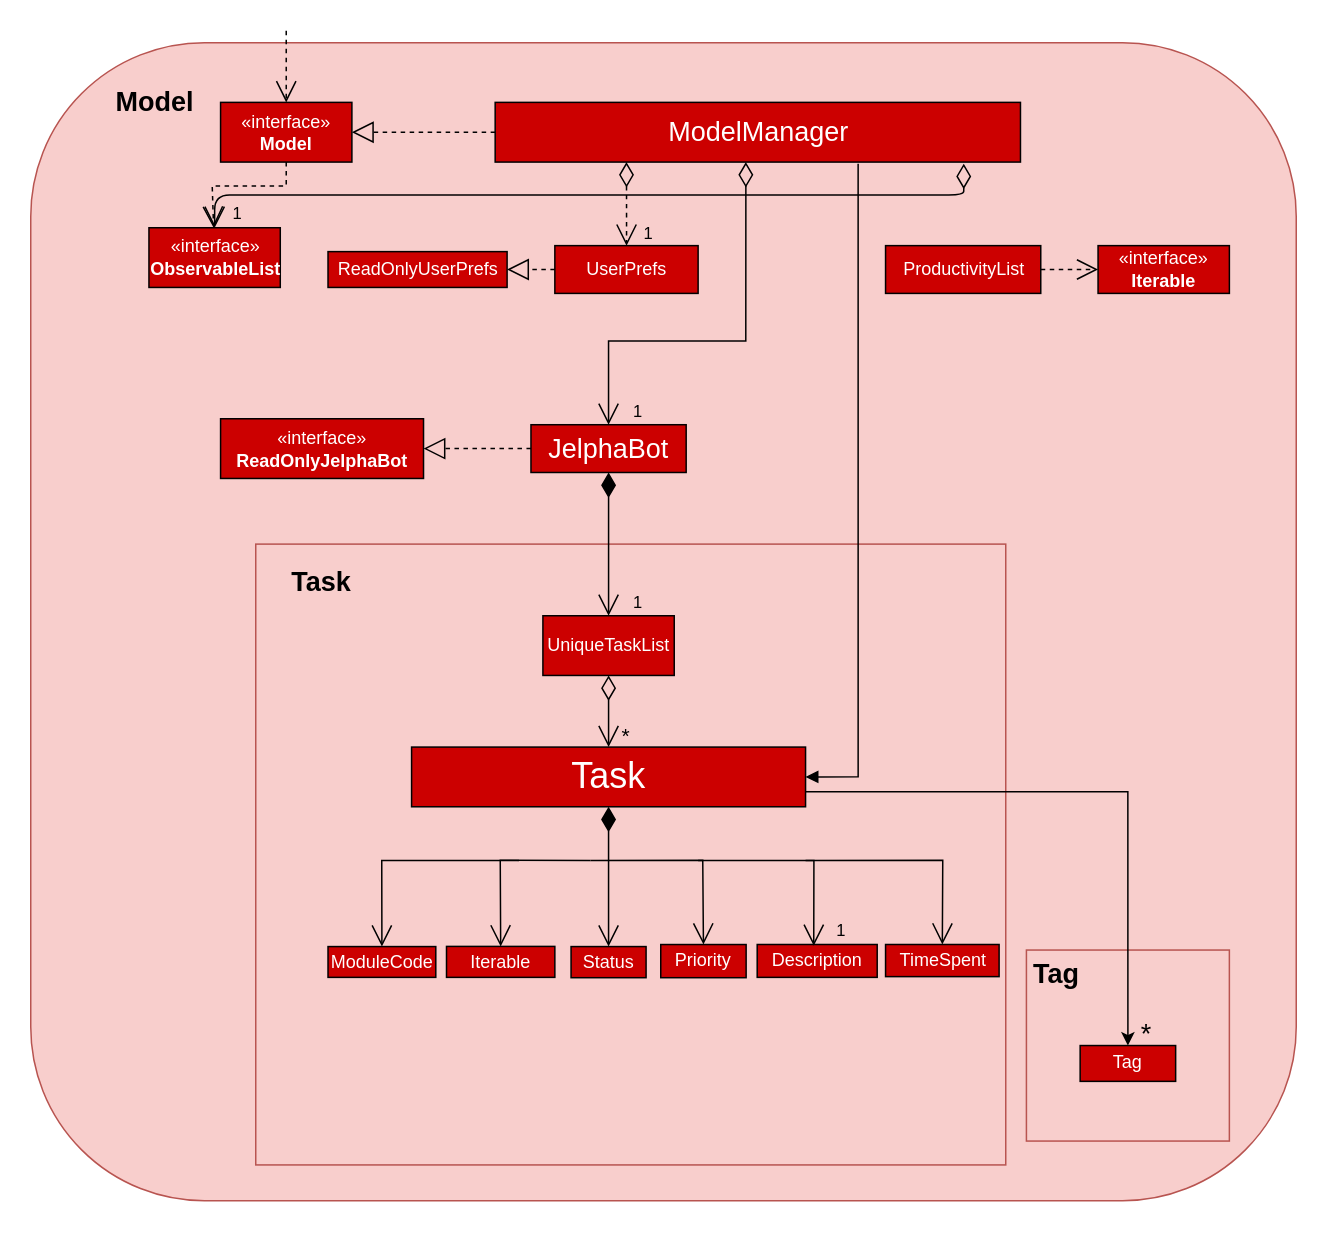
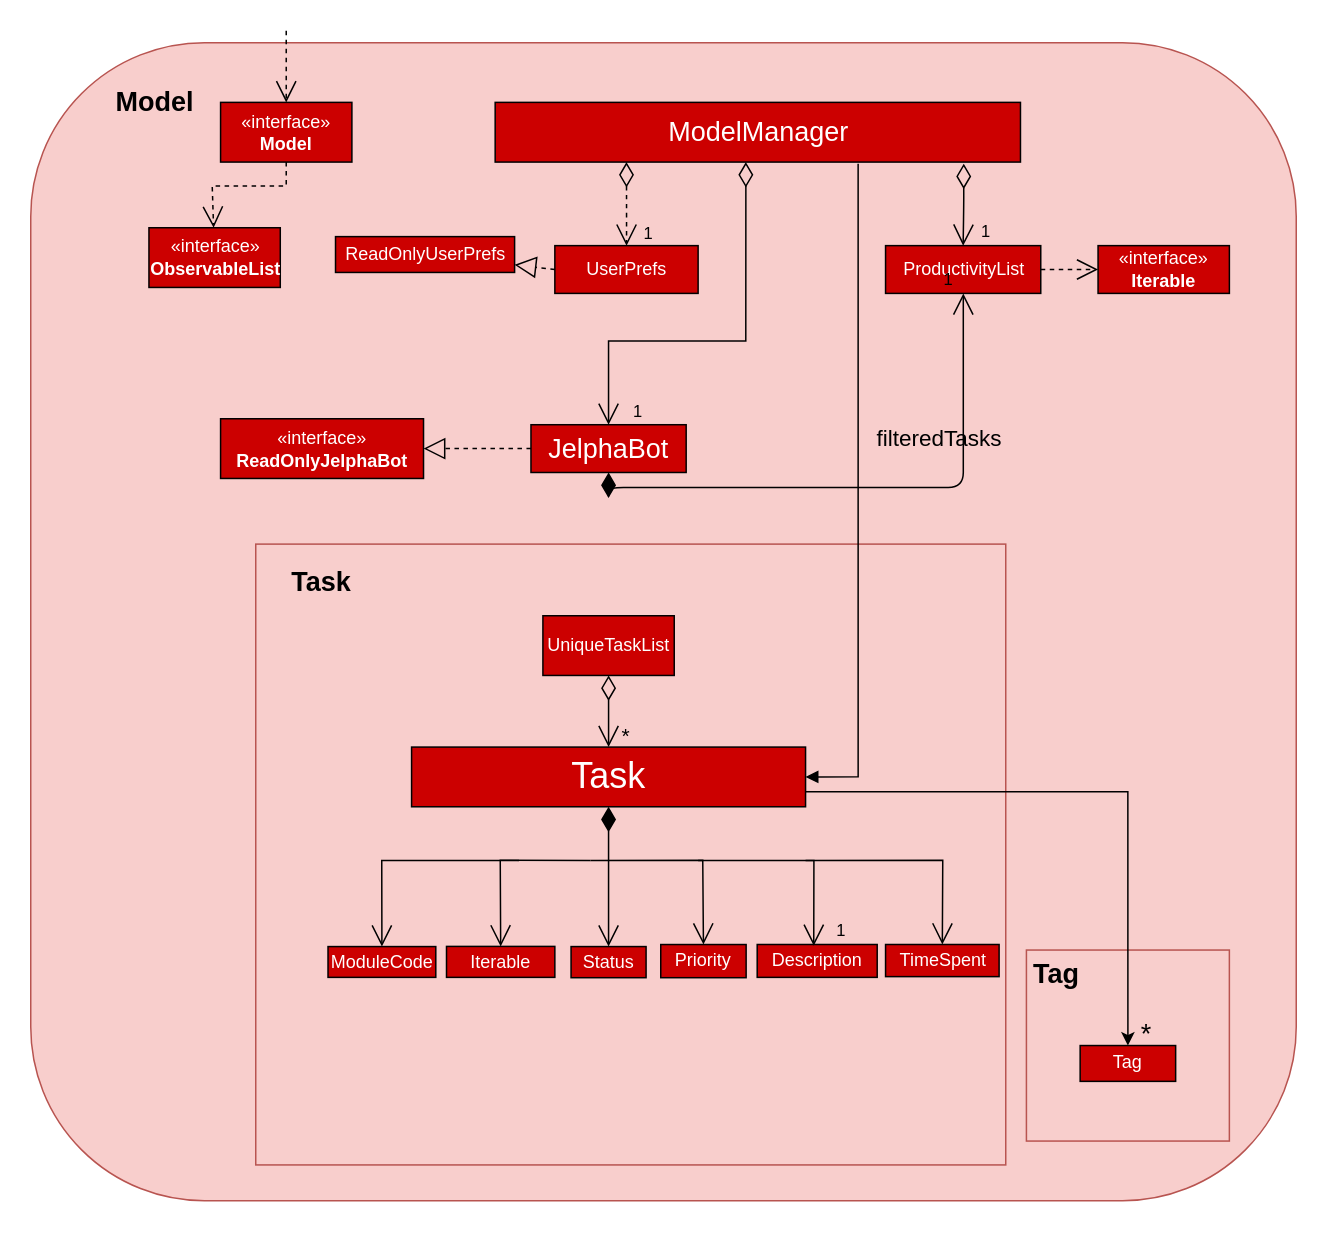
(435, 132) -> none
(589, 195) -> (964, 219)
(418, 270) -> (425, 255)
none -> (940, 437)
(609, 554) -> (879, 488)
